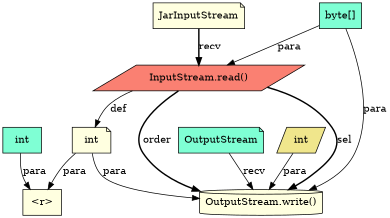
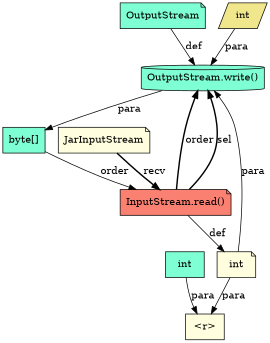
(289, 47) -> (115, 171)
(199, 78) -> (176, 202)
(363, 117) -> (107, 108)
(254, 171) -> (194, 47)
(261, 202) -> (203, 78)
